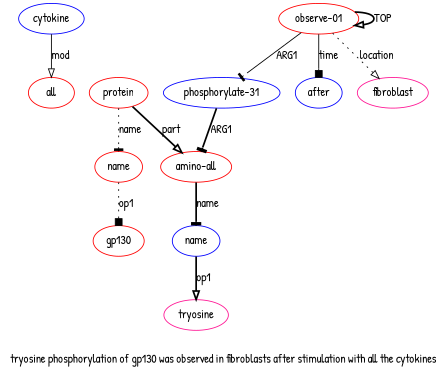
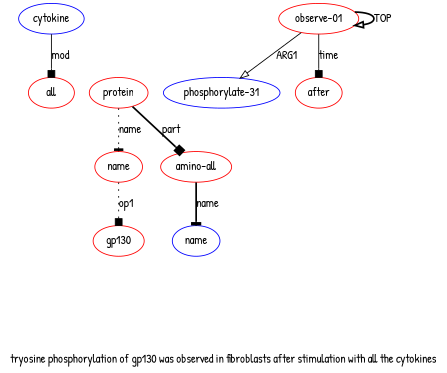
(51, 51) -> (51, 51)
(274, 53) -> (274, 53)
(319, 93) -> (319, 93)
(393, 93) -> none
(154, 127) -> (154, 127)
(210, 128) -> none
(196, 315) -> none
